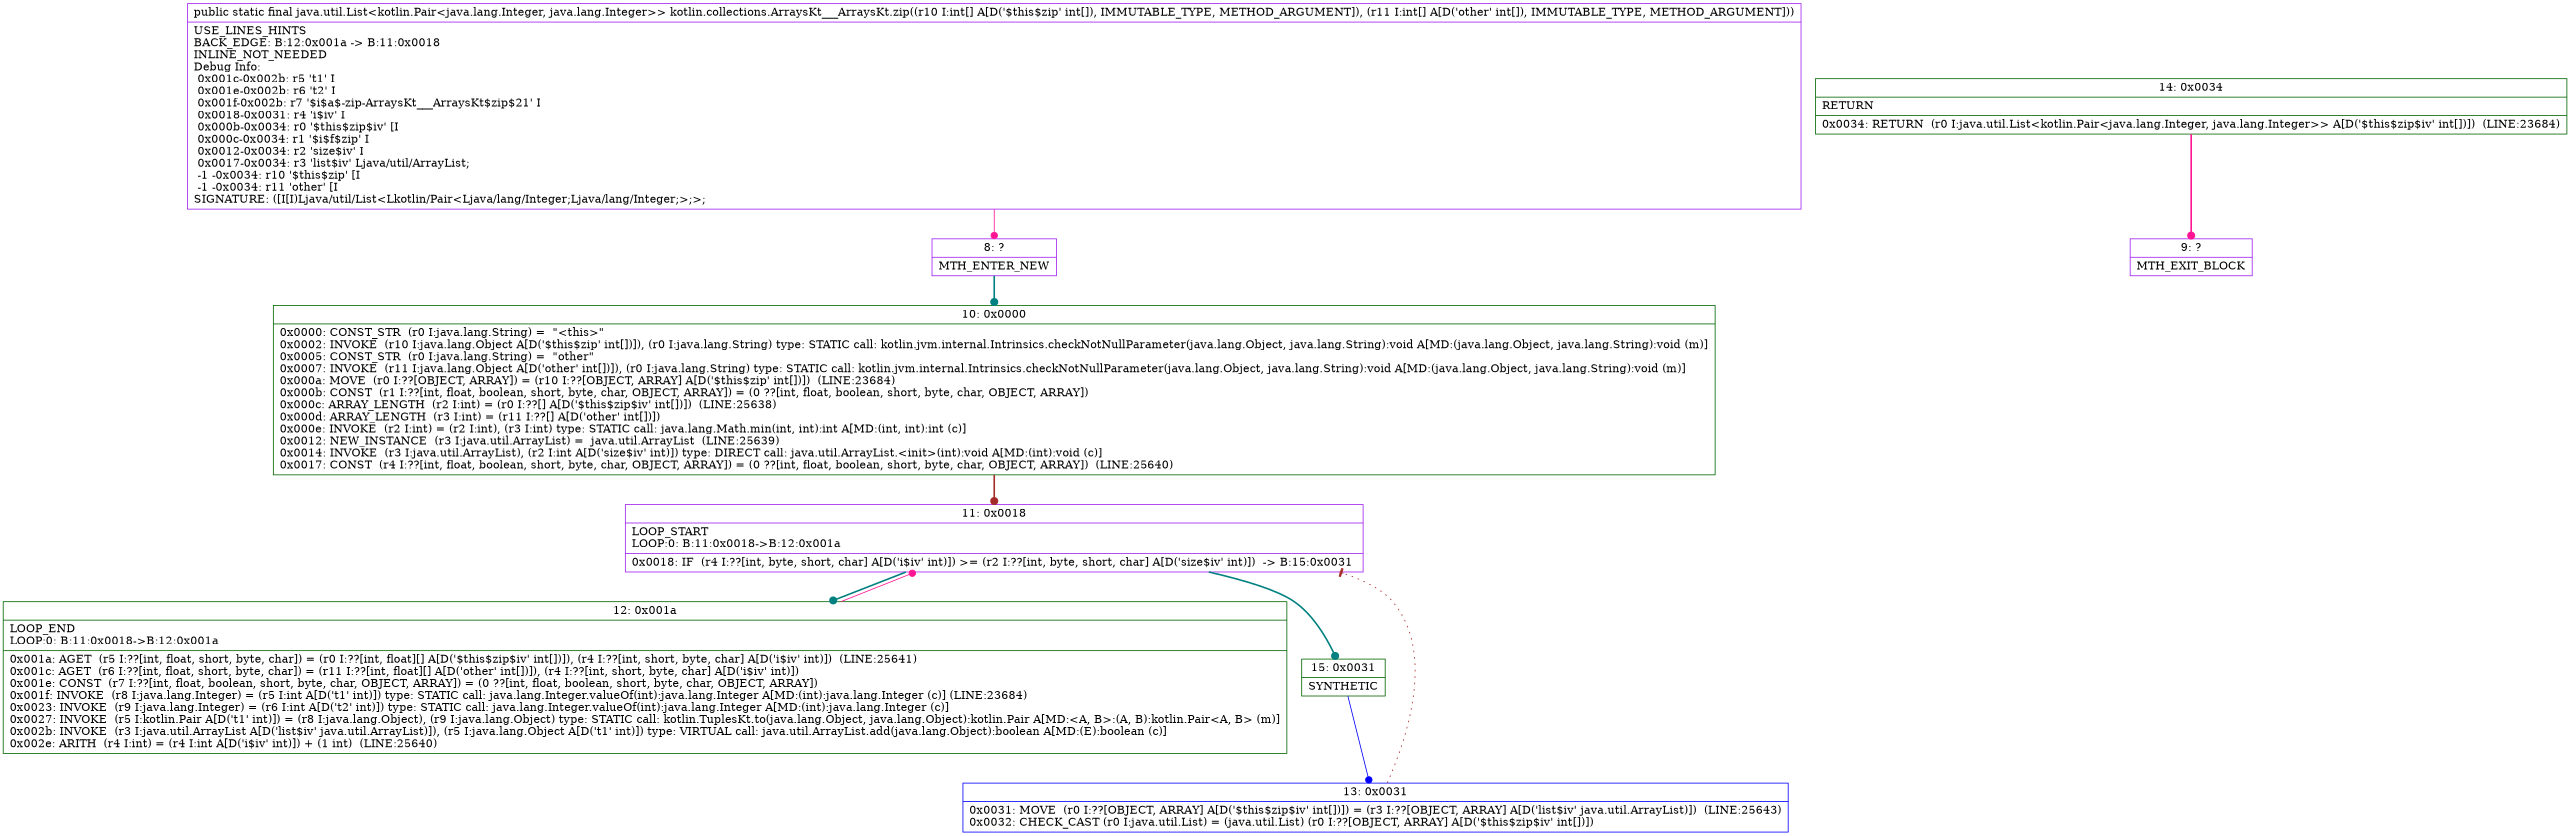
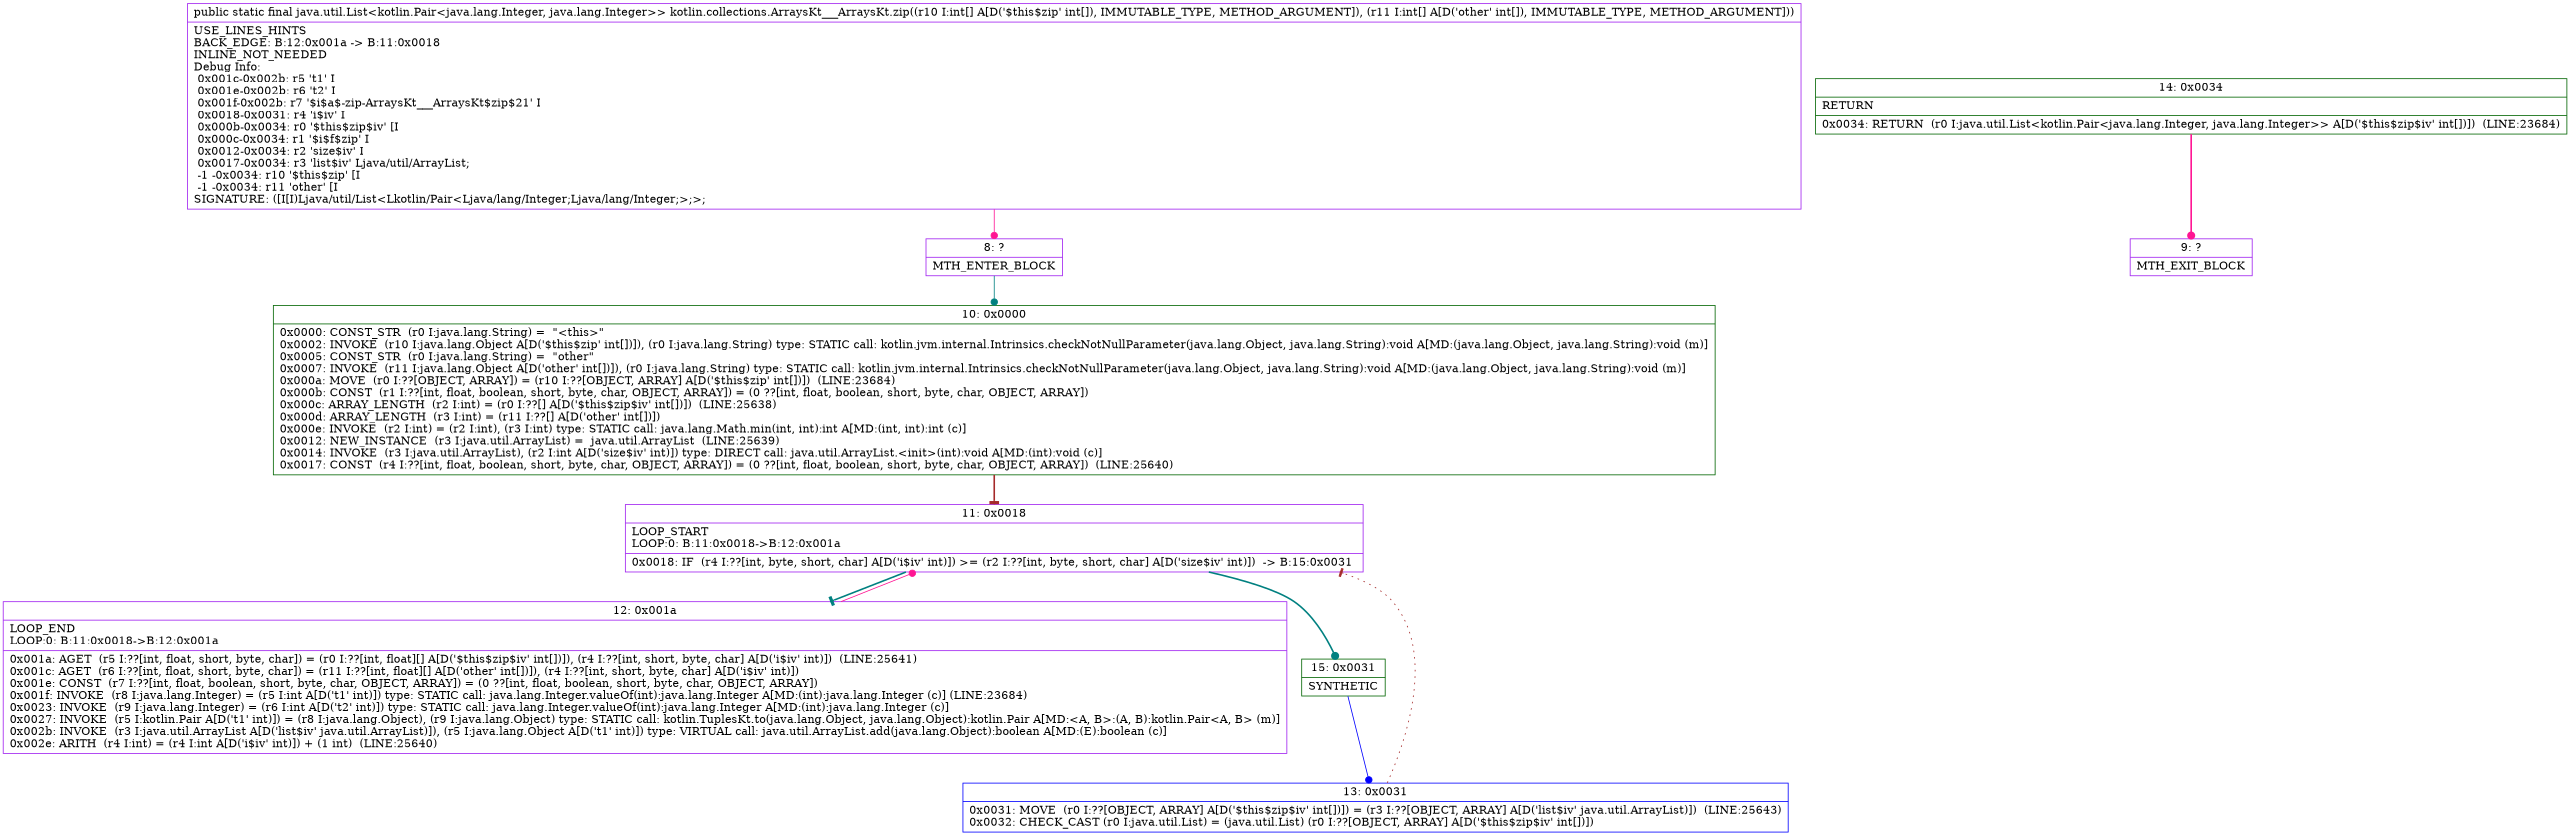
(994, 266) -> (994, 266)
(994, 287) -> (994, 287)
(994, 486) -> (994, 488)
(871, 586) -> (870, 586)
(645, 678) -> (645, 678)
